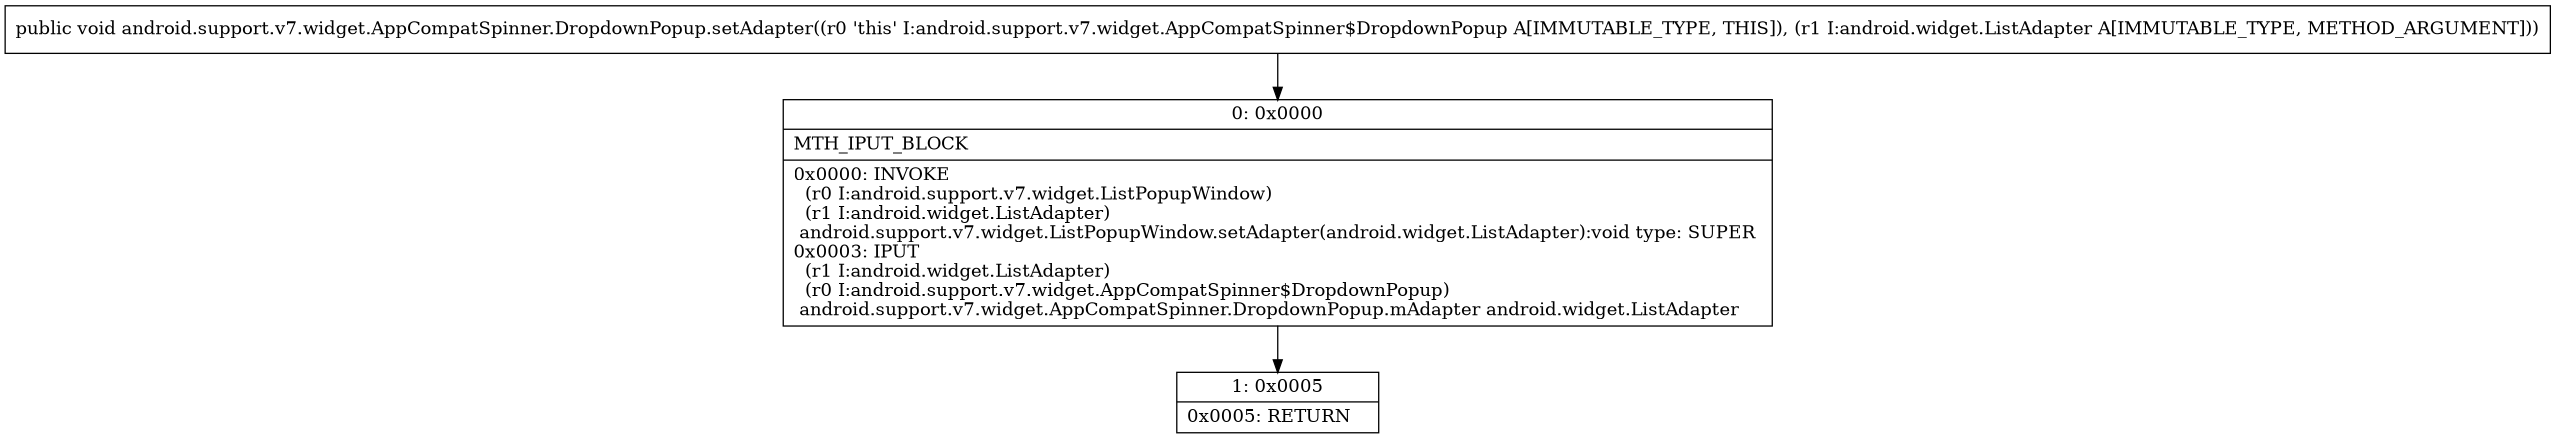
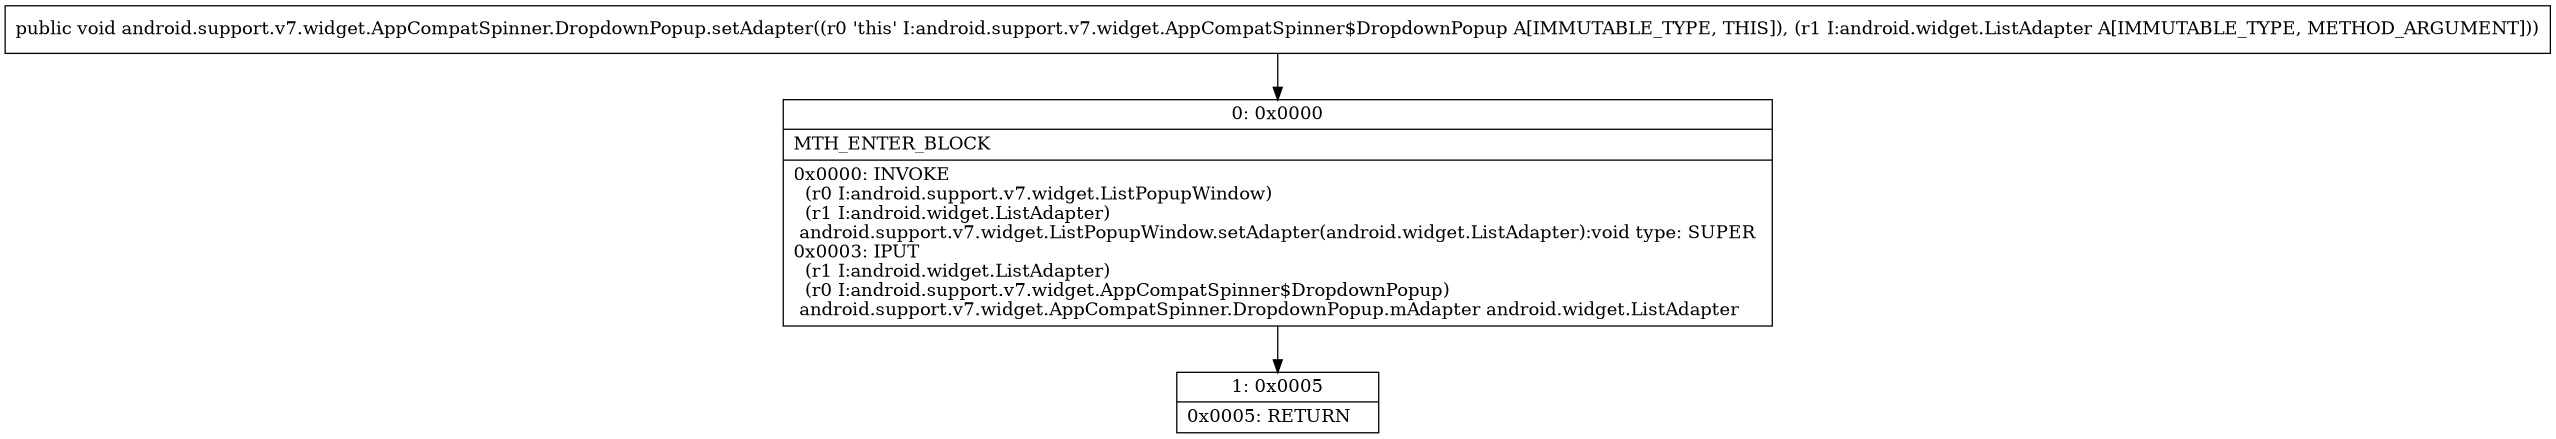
(881, 144) -> (893, 144)
